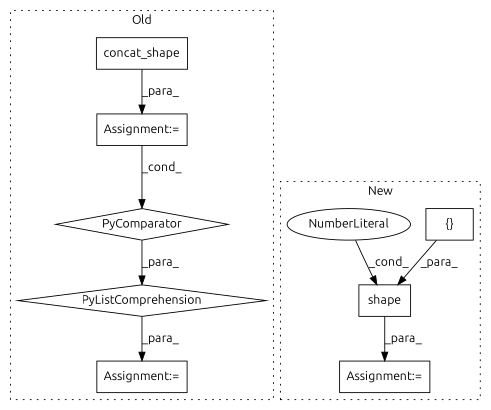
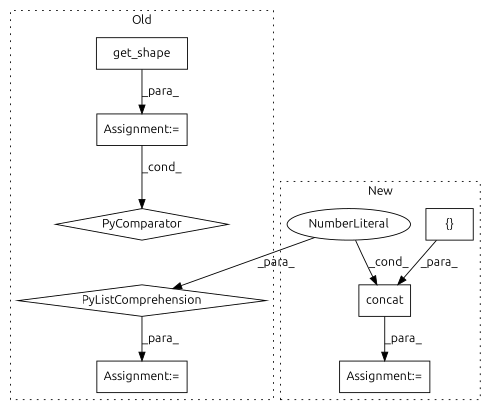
(142, 53) -> (142, 53)
(142, 258) -> (248, 262)
(385, 301) -> (385, 301)
